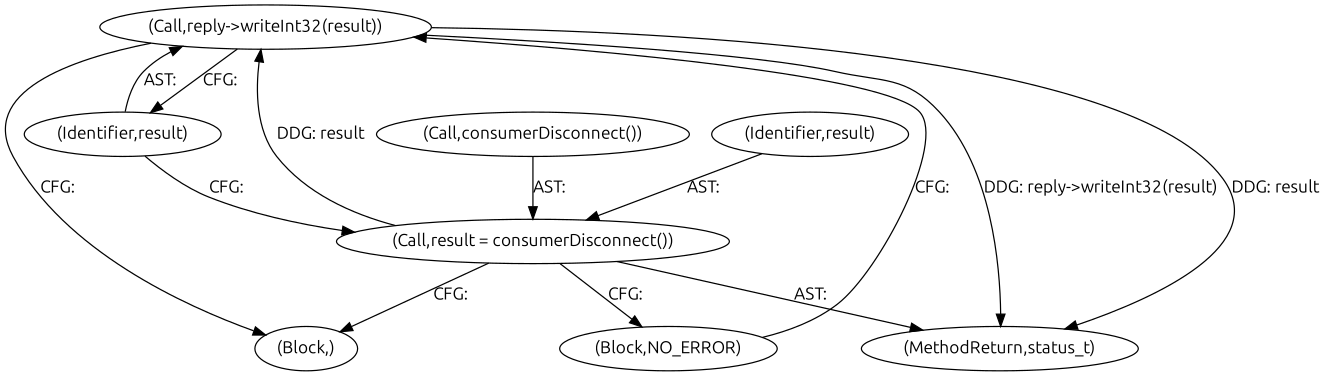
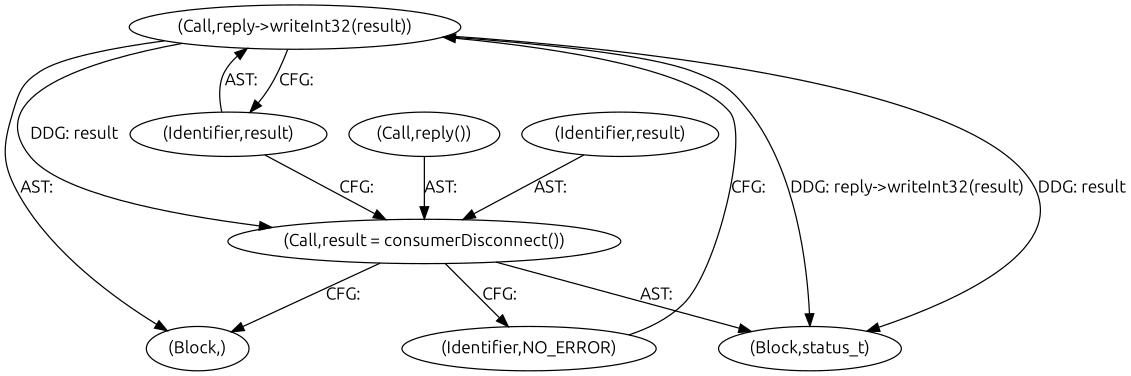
(533, 134) -> (424, 134)
(291, 172) -> (36, 162)
(60, 188) -> (39, 188)
(668, 349) -> (529, 349)
(1000, 349) -> (810, 349)
